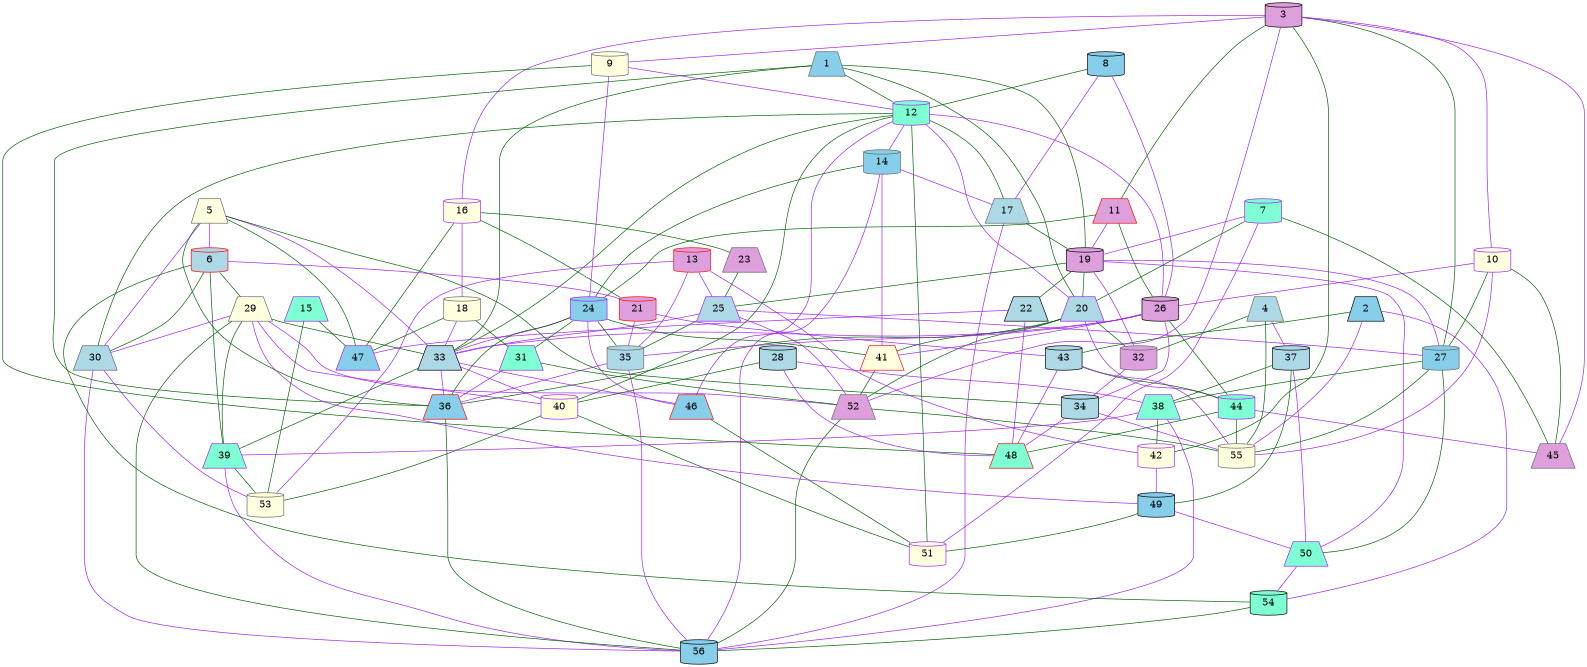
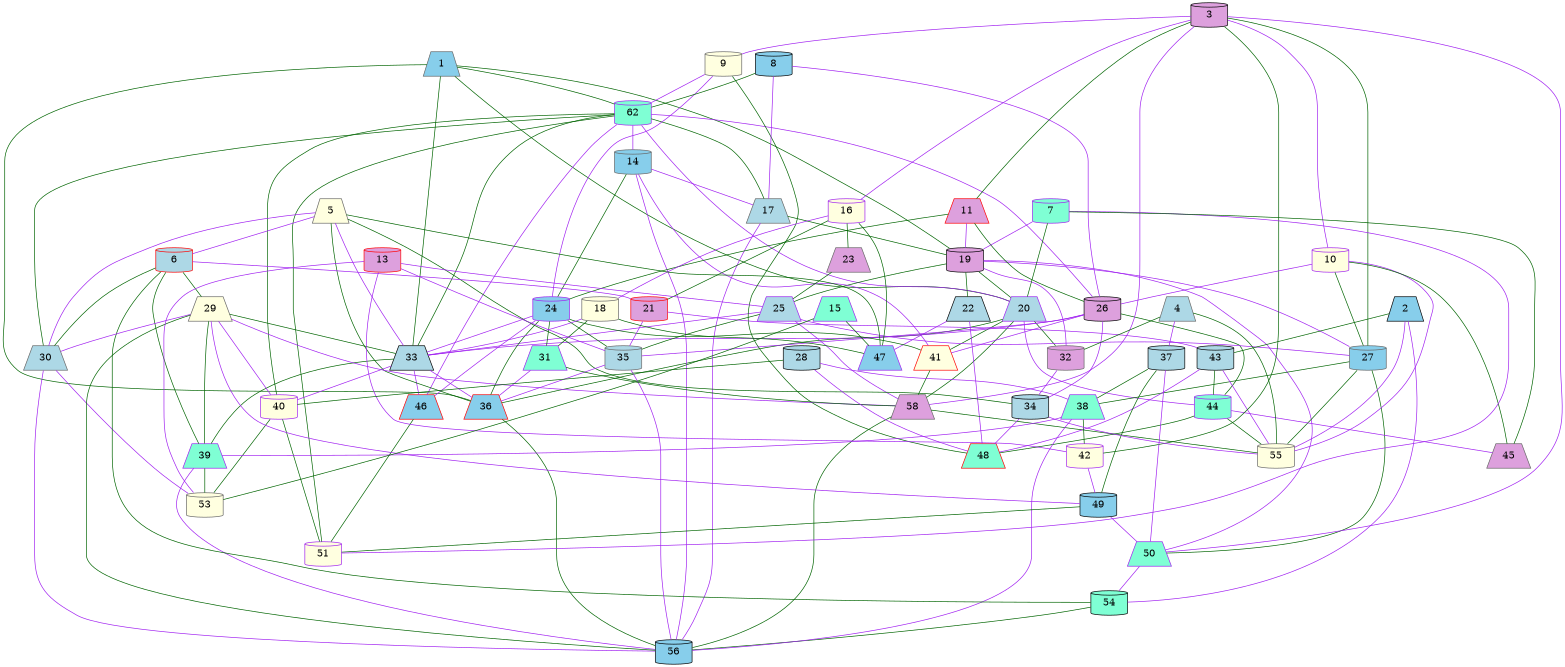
(911, 113) -> (633, 113)
(1584, 126) -> (1560, 306)
(853, 407) -> (913, 407)
